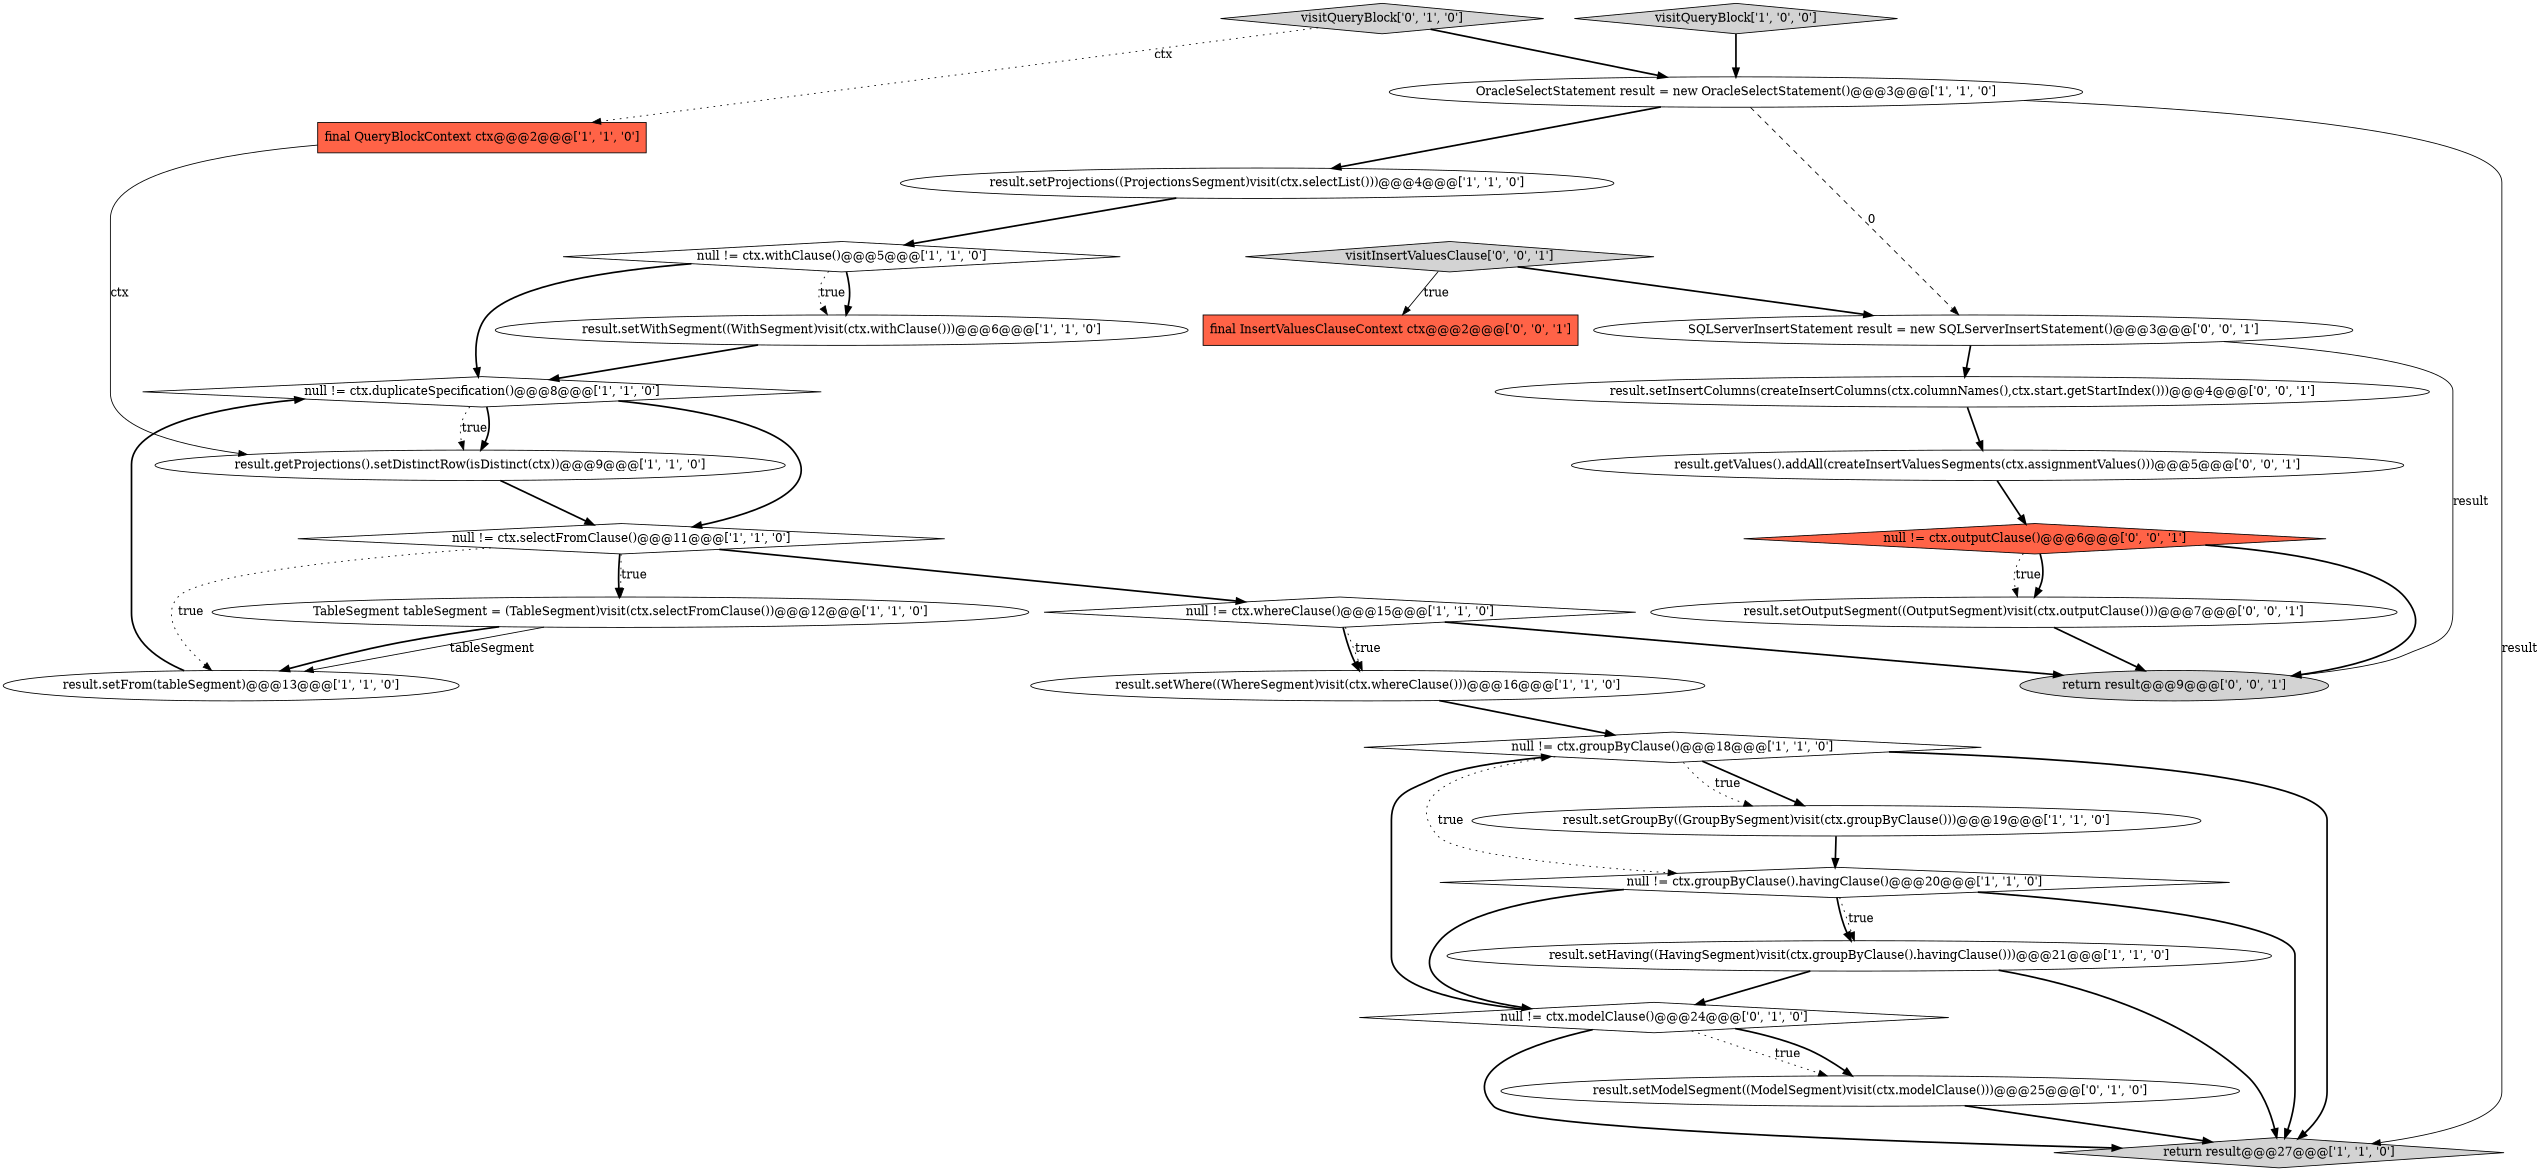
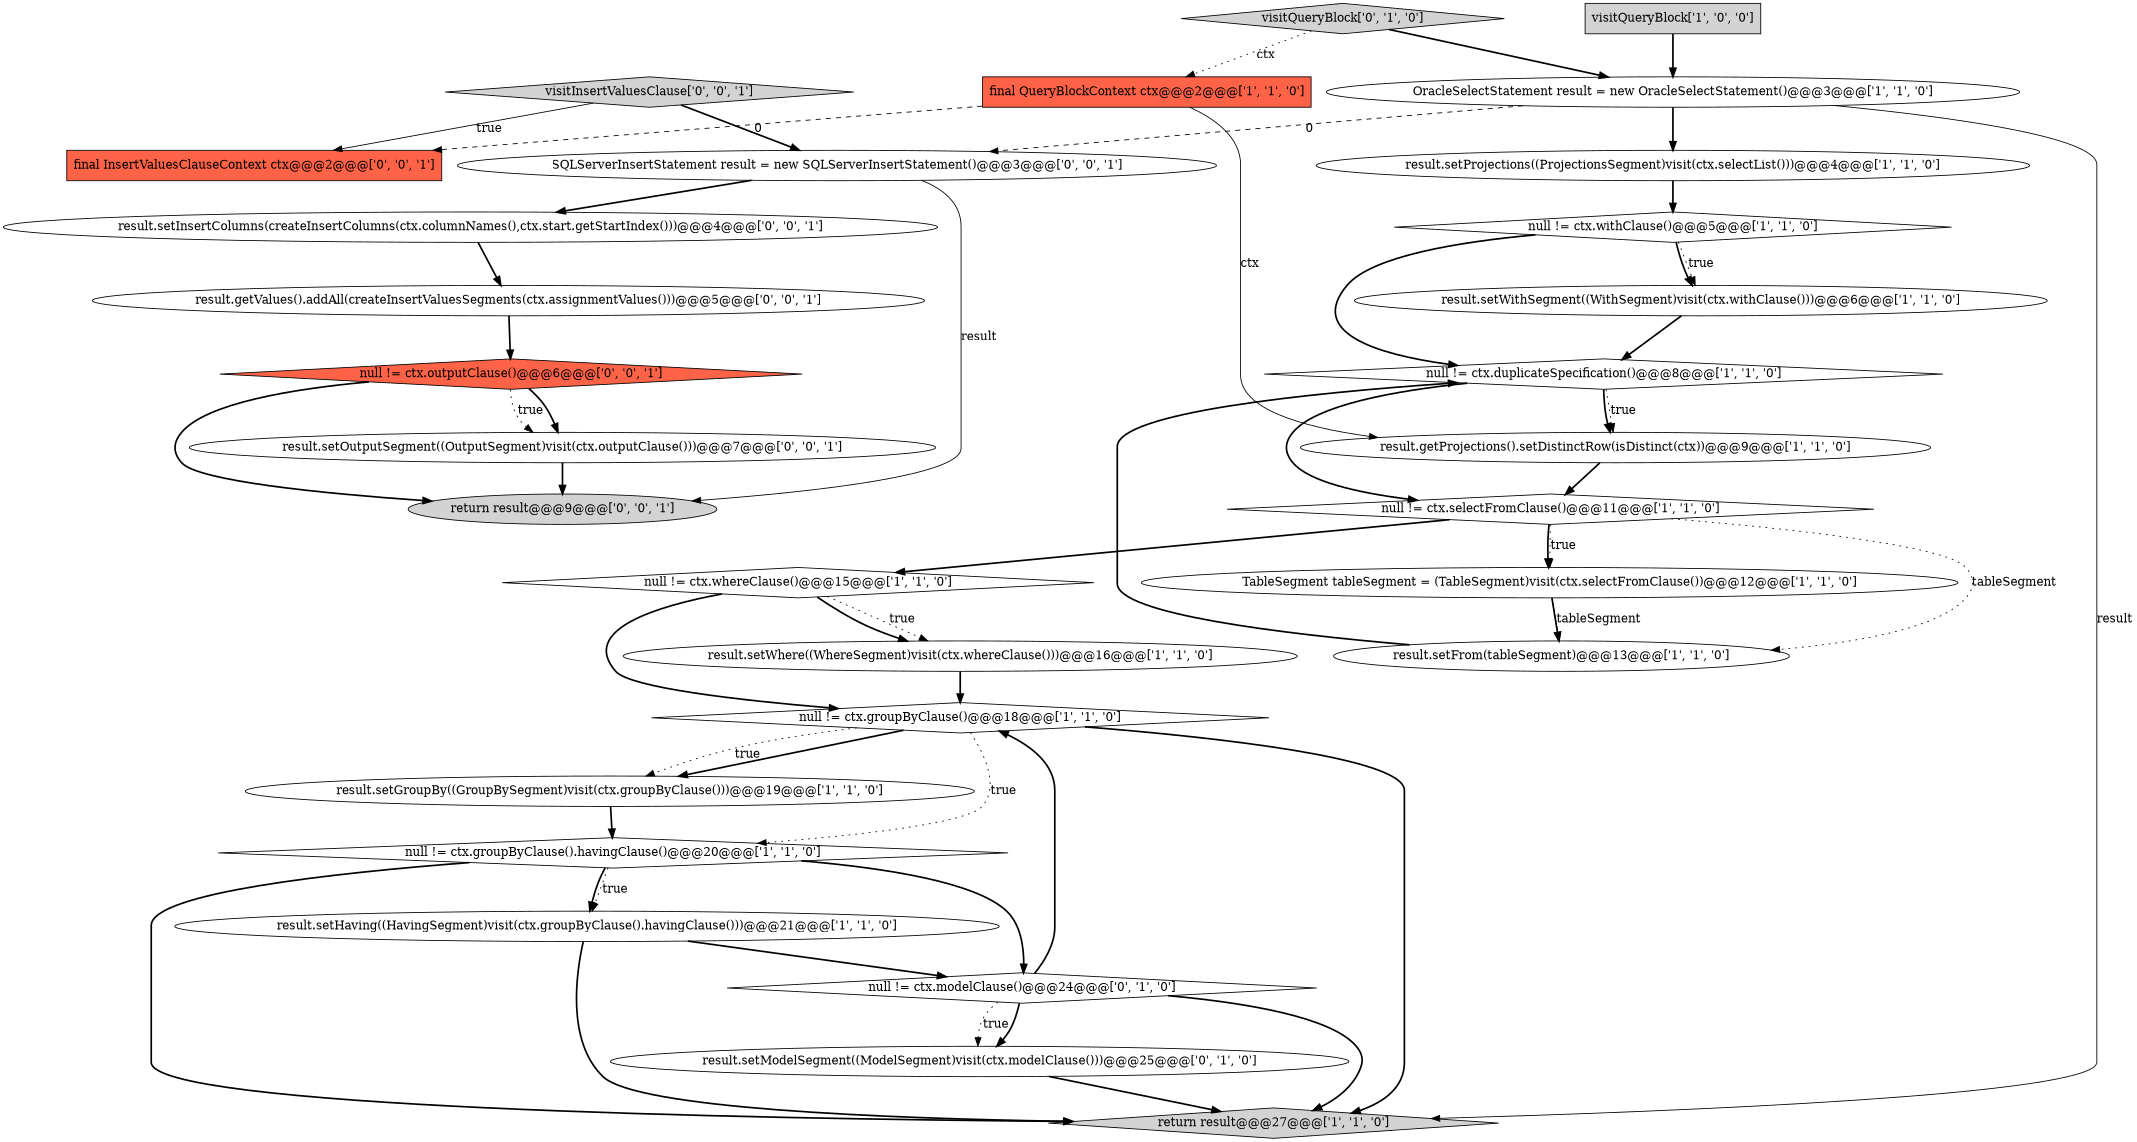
(1736, 19) -> (1673, 19)
none -> (712, 128)
(191, 612) -> (2014, 583)
(1749, 648) -> (643, 683)
